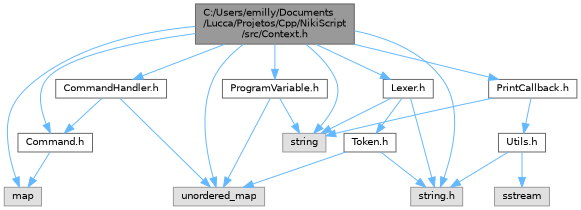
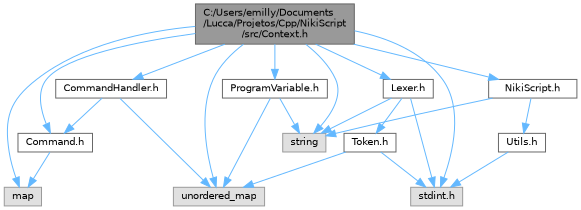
(533, 89) -> (533, 89)
(437, 197) -> (437, 197)
(522, 197) -> none
